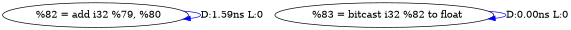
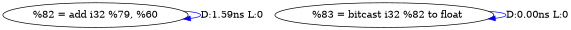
(95, 15) -> (95, 15)
